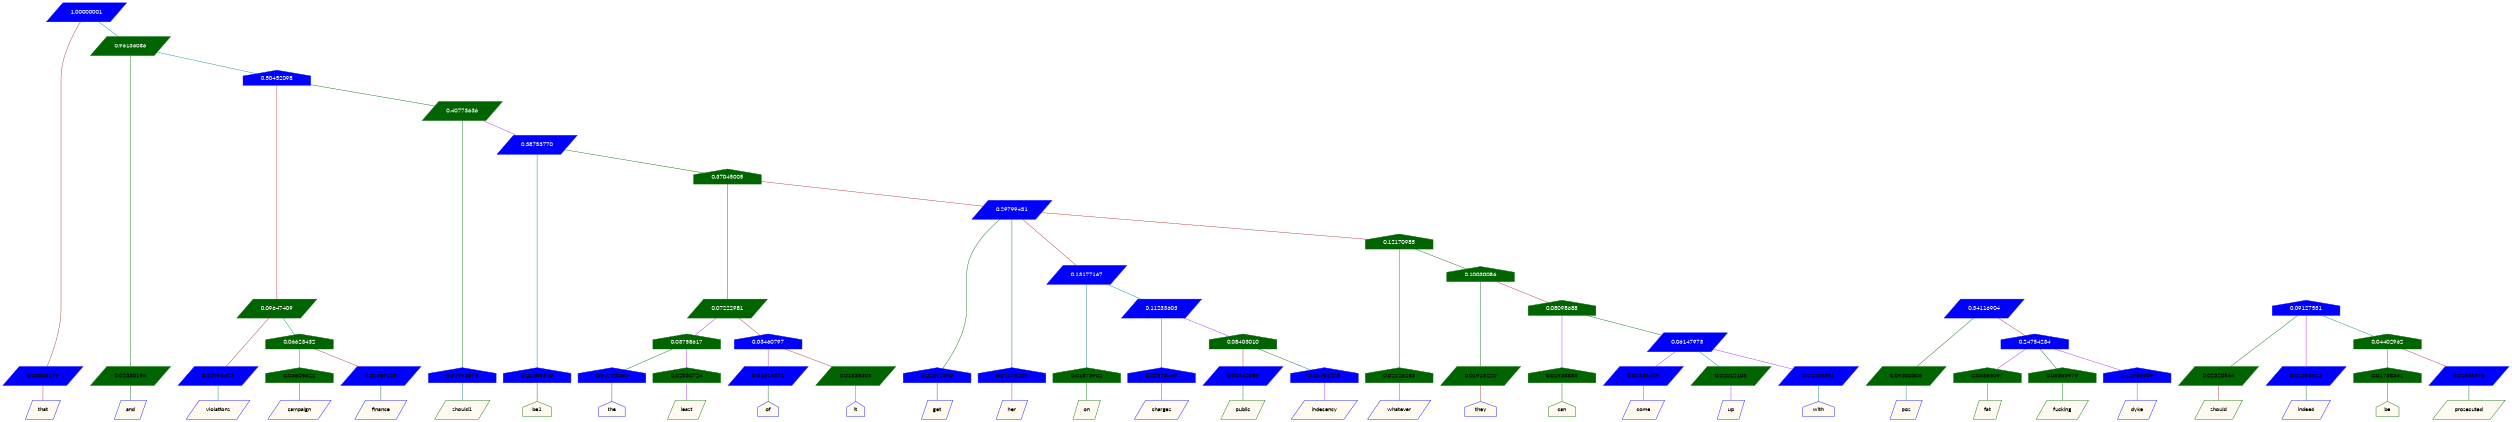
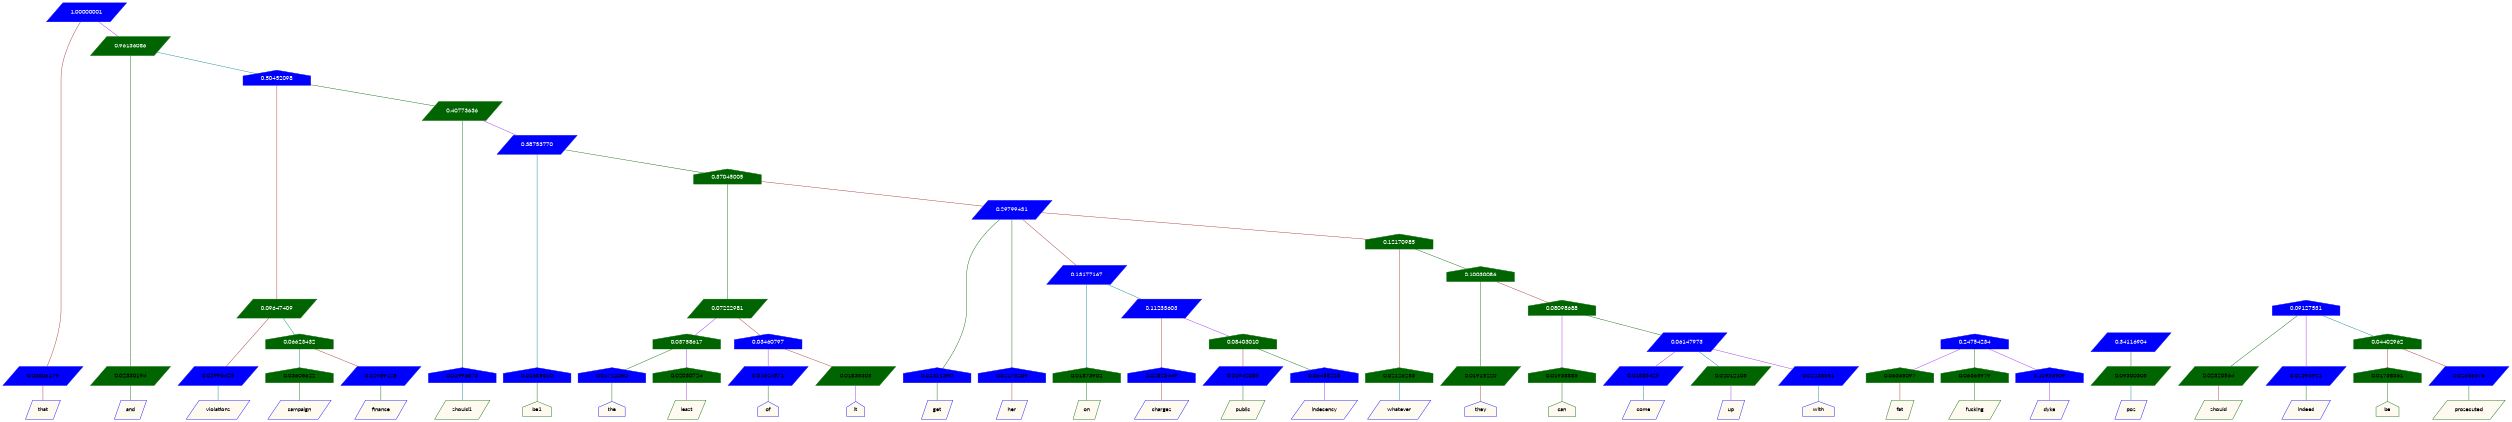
(109, 29) -> (109, 29)
(2012, 327) -> none
